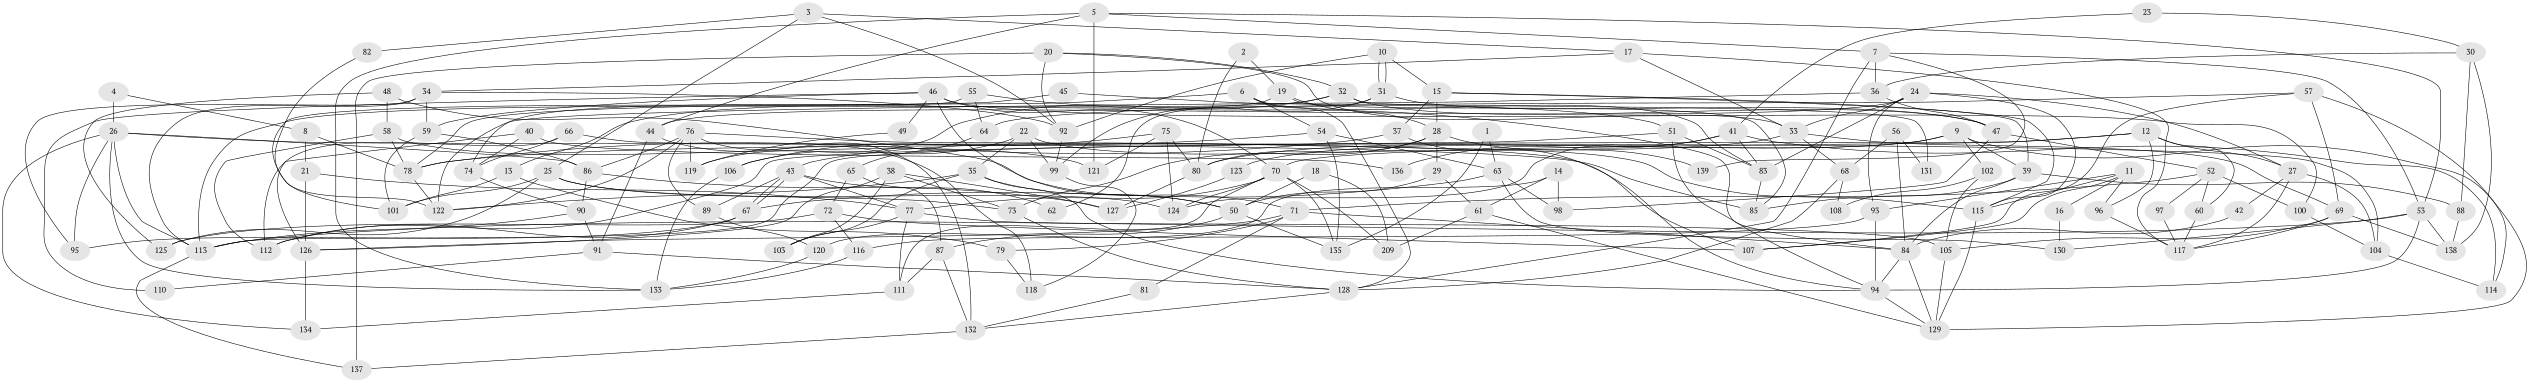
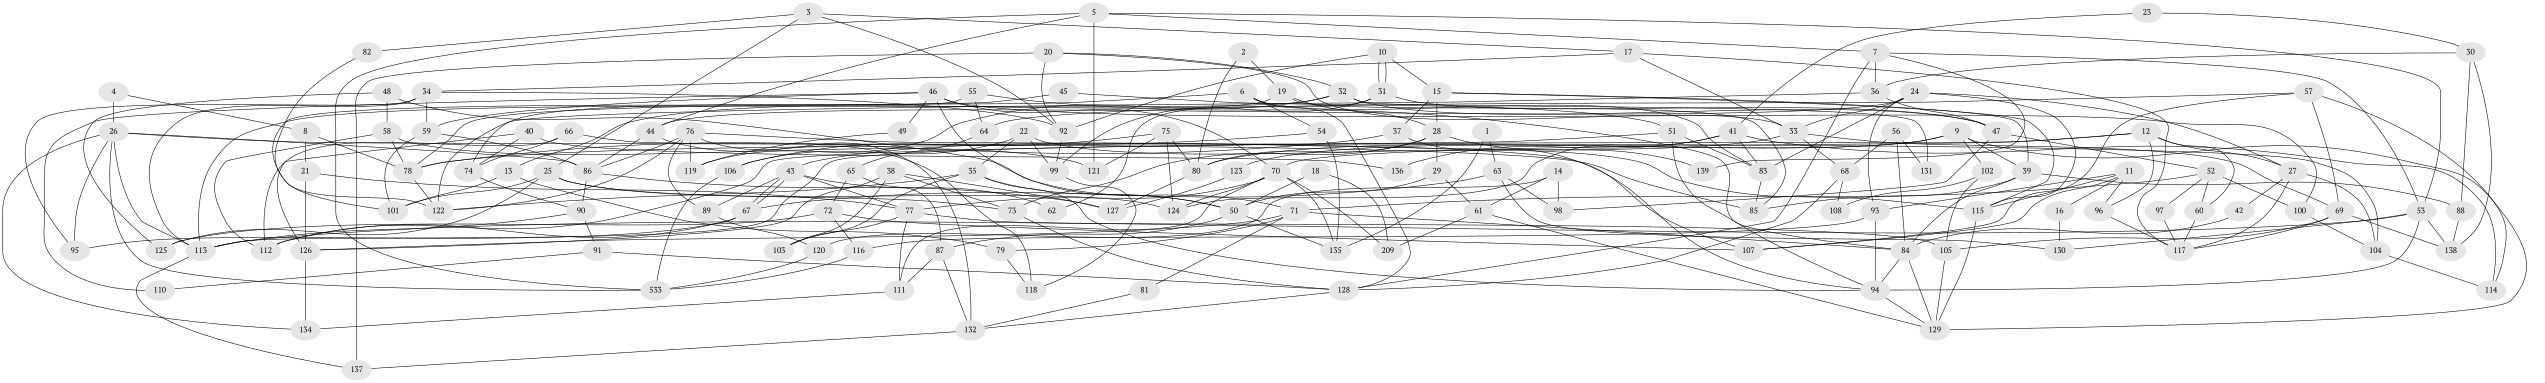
(1447, 159) -> none
(623, 194) -> (609, 158)
(656, 291) -> (656, 291)
